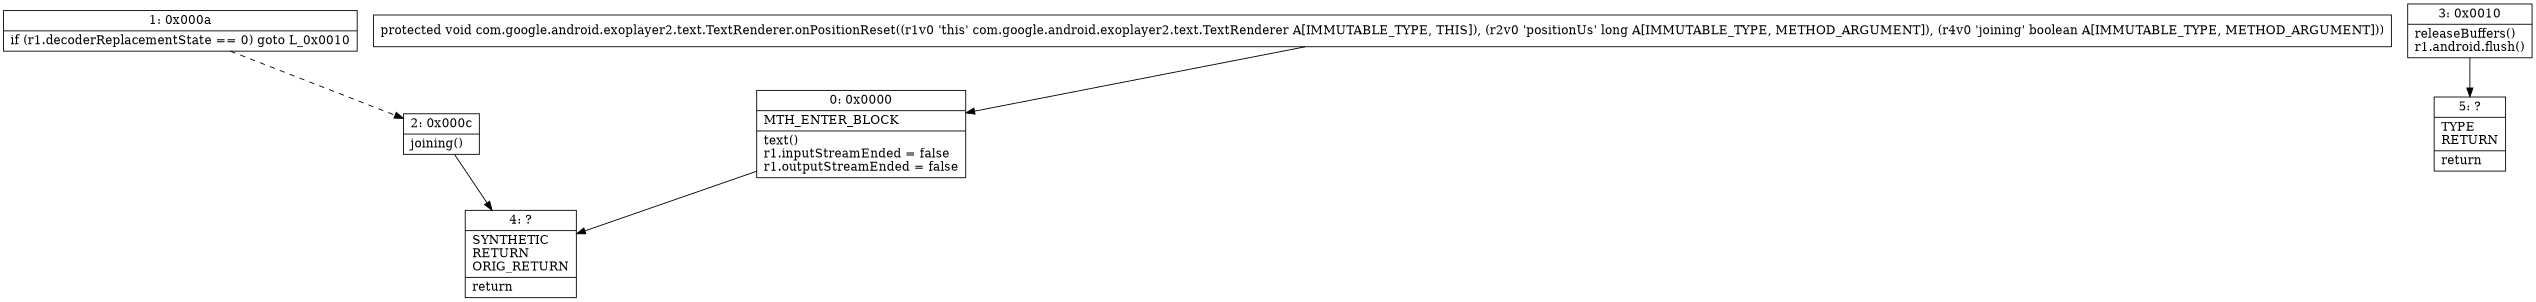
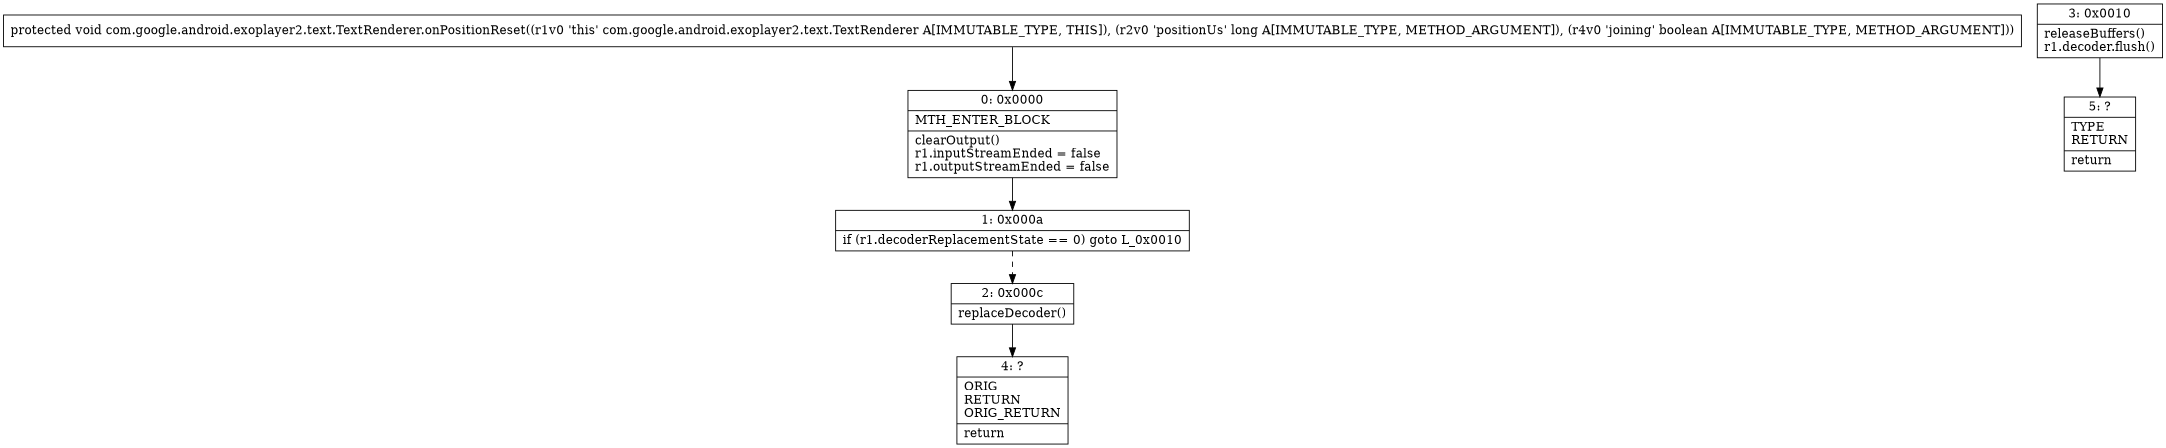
(2470, 47) -> (2100, 47)
(781, 141) -> (958, 141)
(437, 144) -> (1012, 314)
(671, 201) -> (1012, 190)
(511, 240) -> (981, 387)
